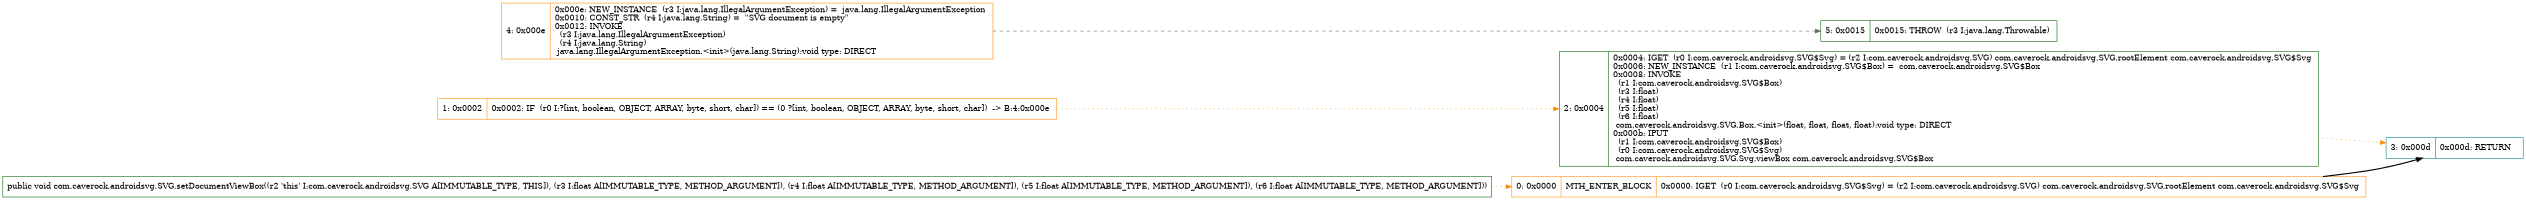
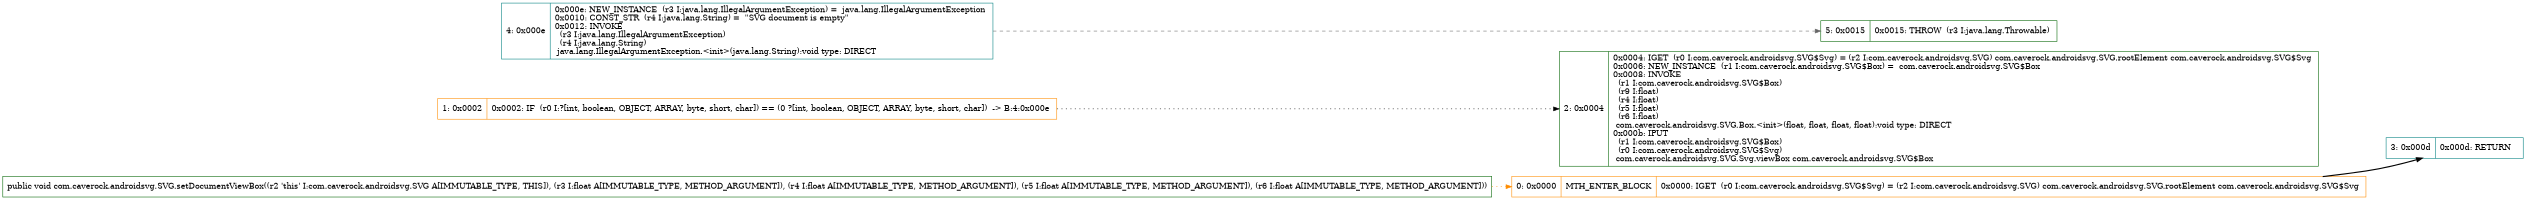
(747, 31) -> (747, 31)
(1636, 92) -> (1636, 92)
(1305, 109) -> (1305, 109)
(2349, 140) -> none
